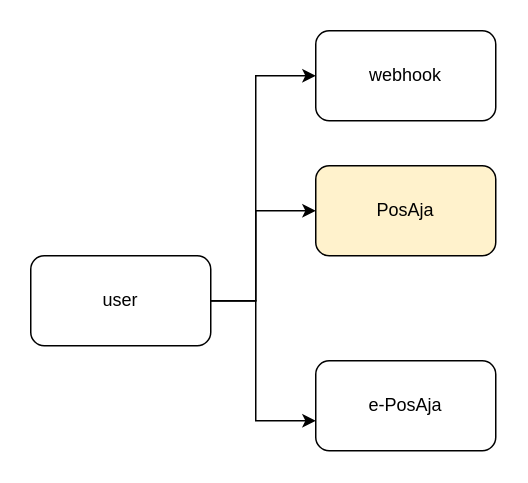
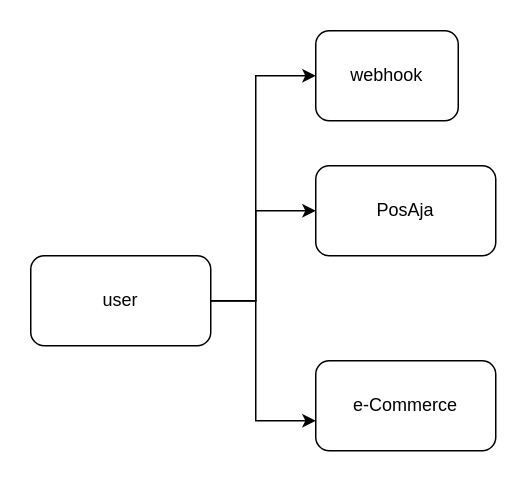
(406, 76) -> (387, 76)
(406, 211) -> (406, 211)
(406, 406) -> (406, 406)
